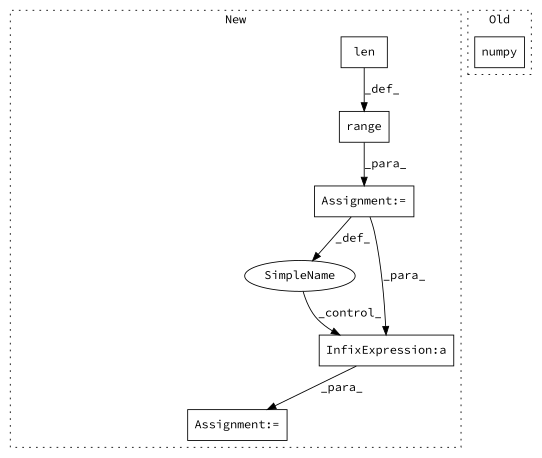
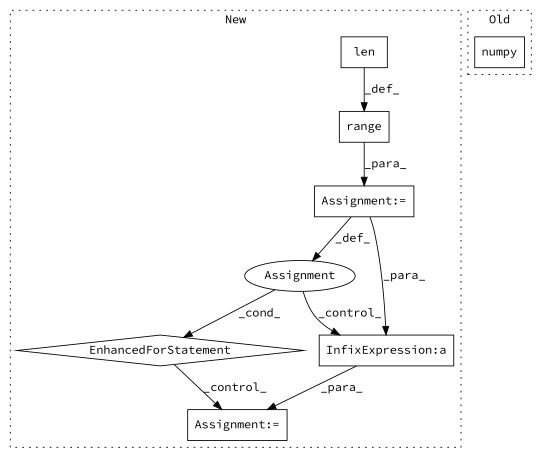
(300, 276) -> (300, 276)
none -> (160, 350)
